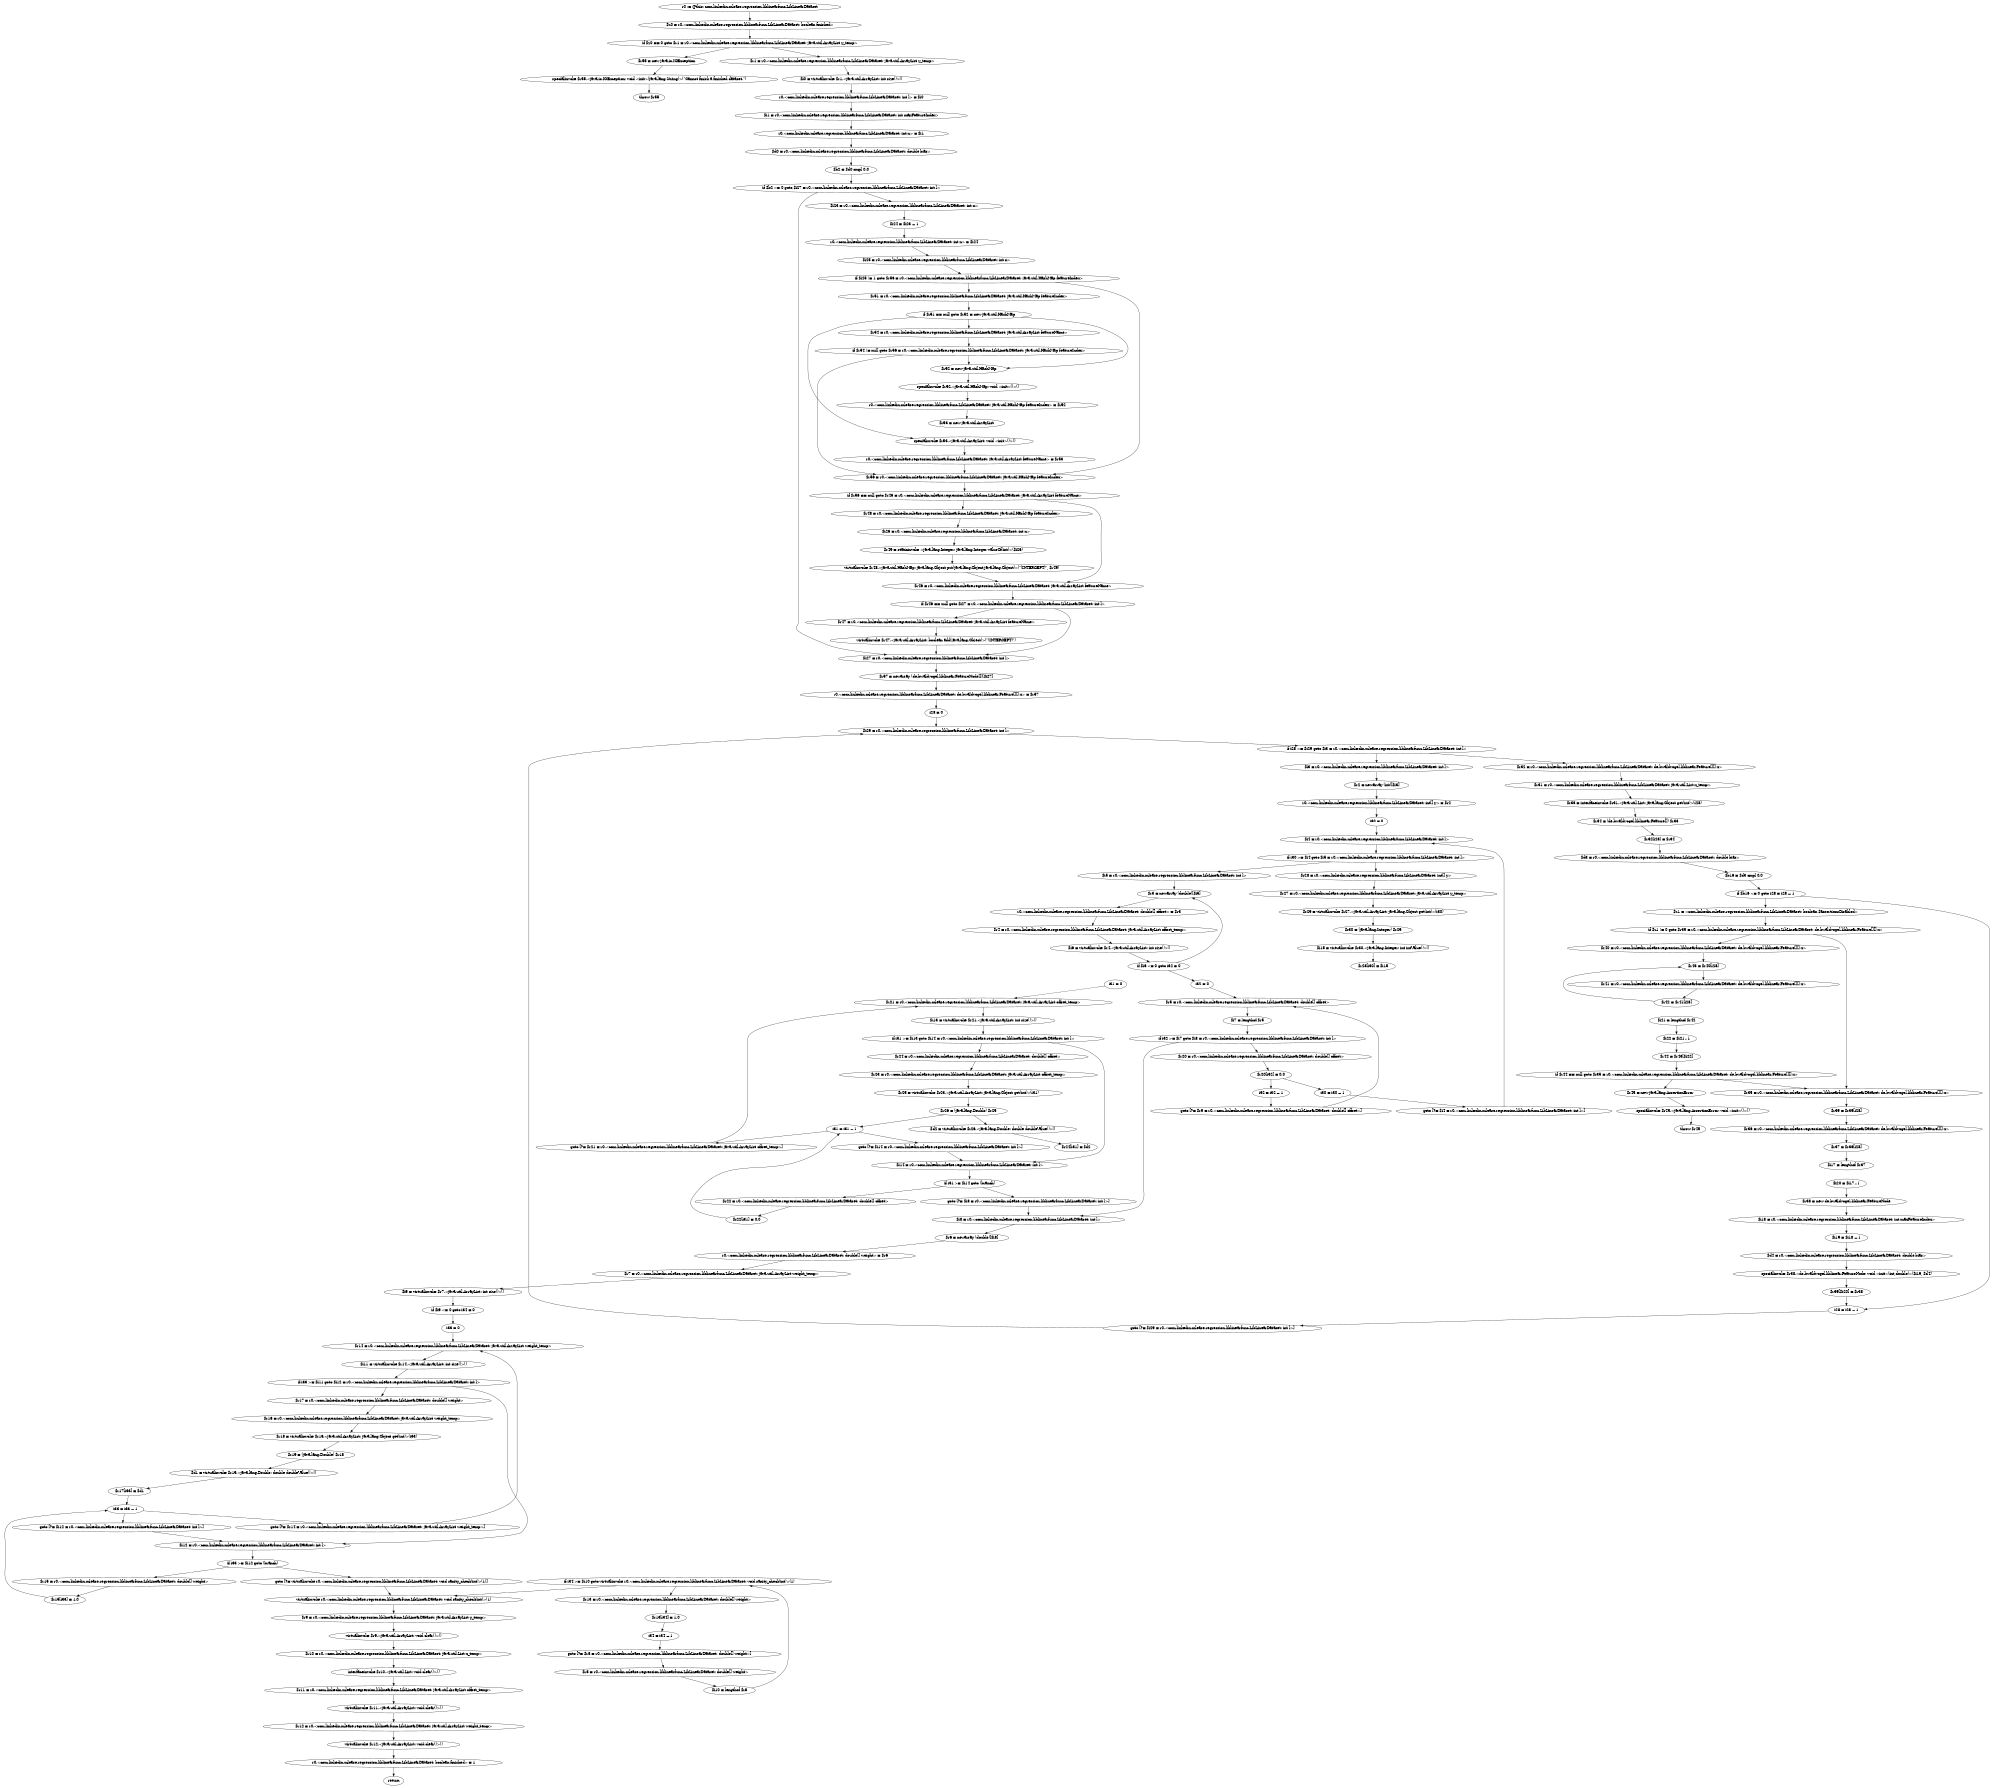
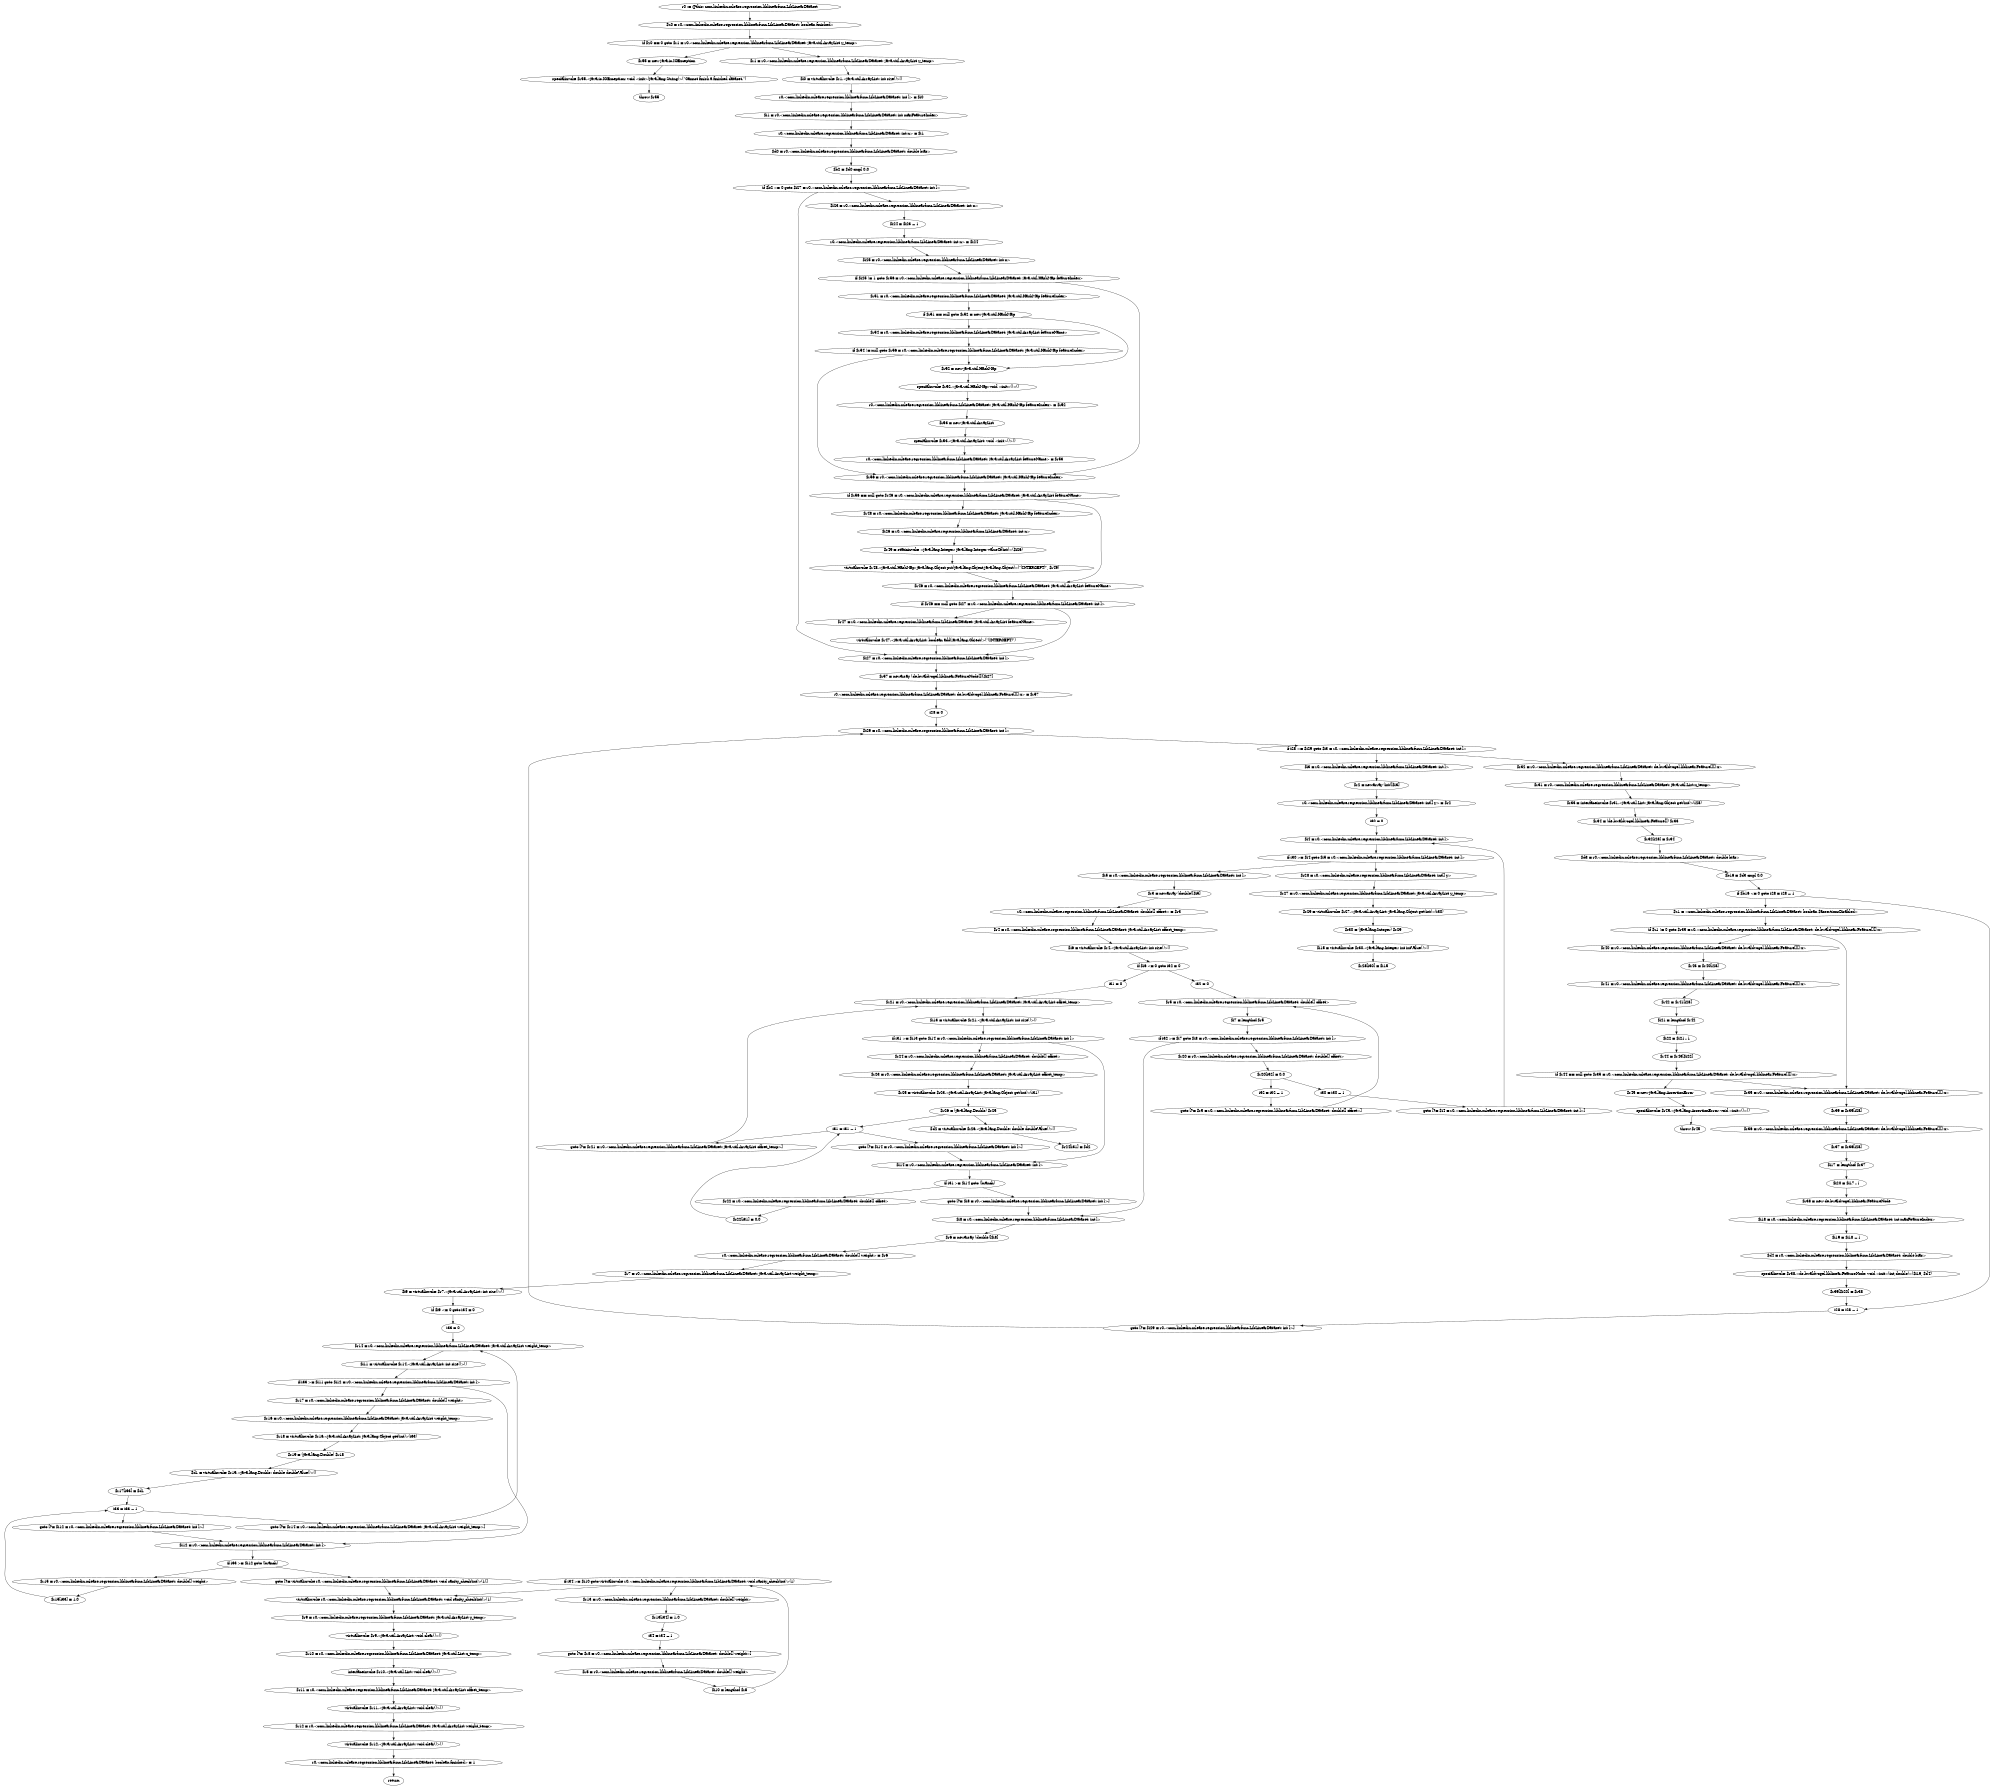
(808, 367) -> (966, 431)
(1219, 936) -> (1137, 975)
(1571, 977) -> (1676, 1010)
none -> (1846, 1173)
